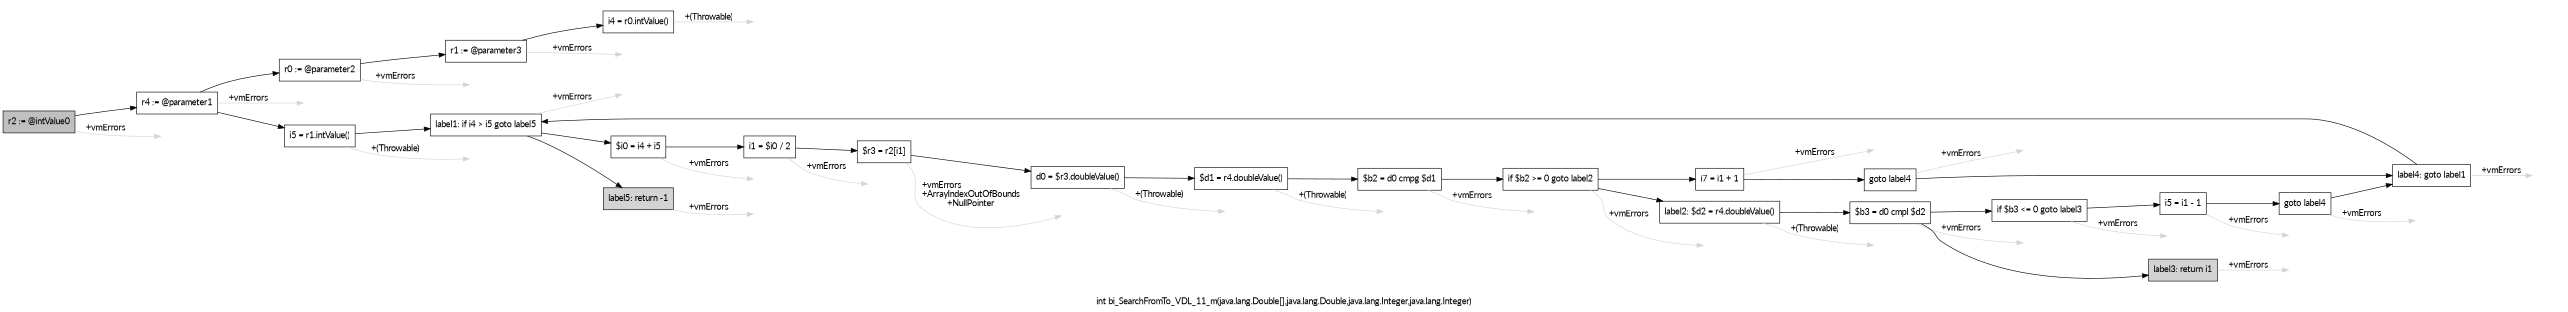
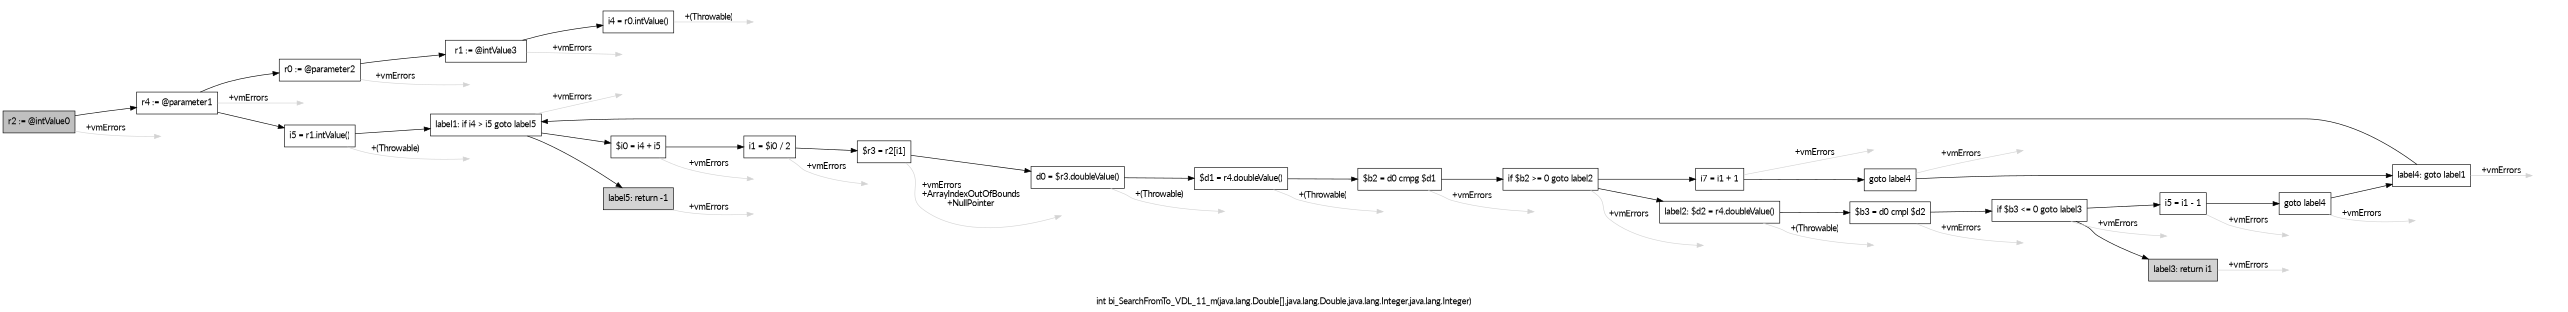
(486, 51) -> (486, 51)
(2025, 273) -> (2108, 241)
